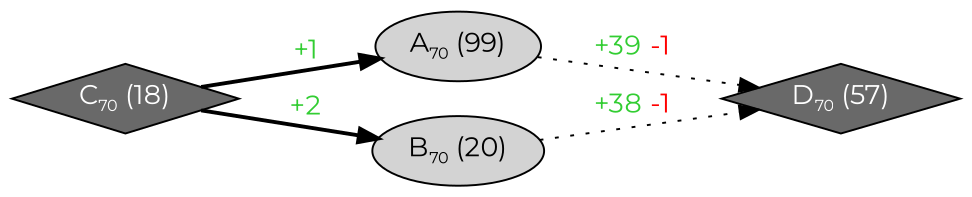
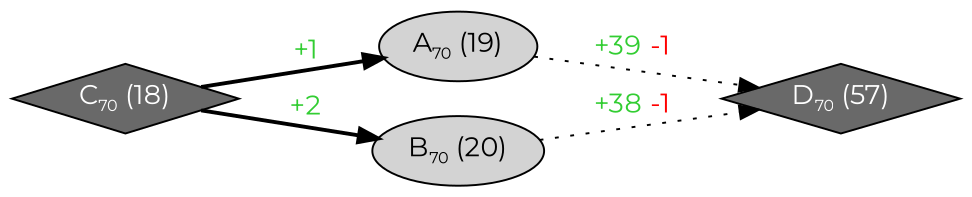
(478, 44) -> (478, 44)
